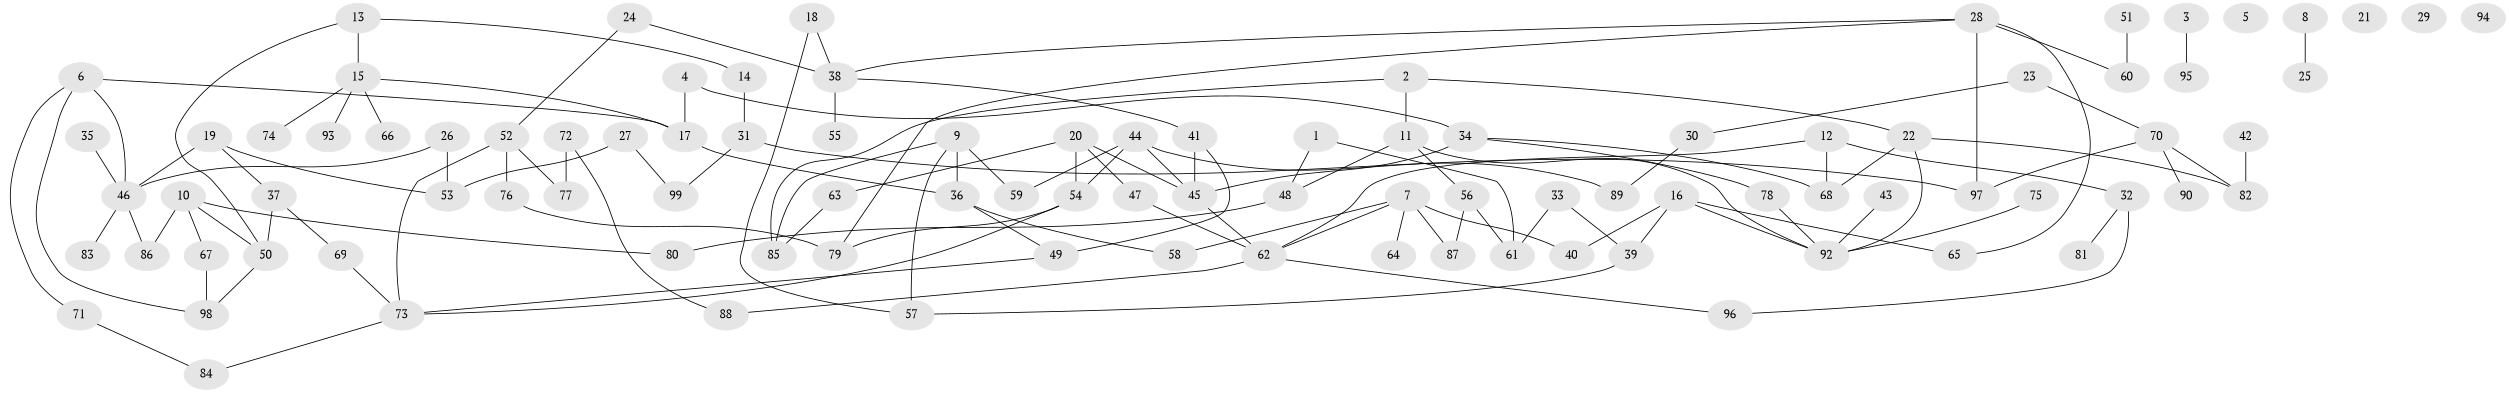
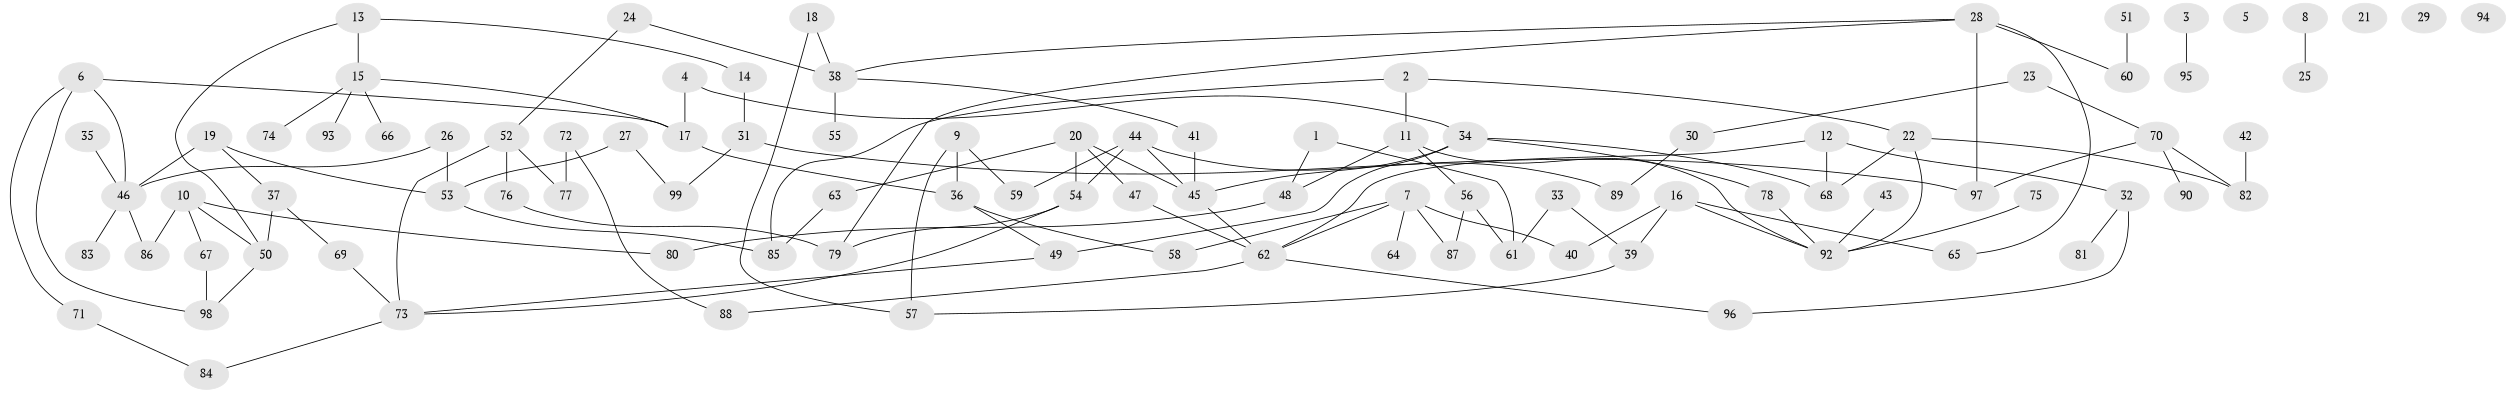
(838, 169) -> (608, 232)
(1186, 227) -> (1271, 220)
